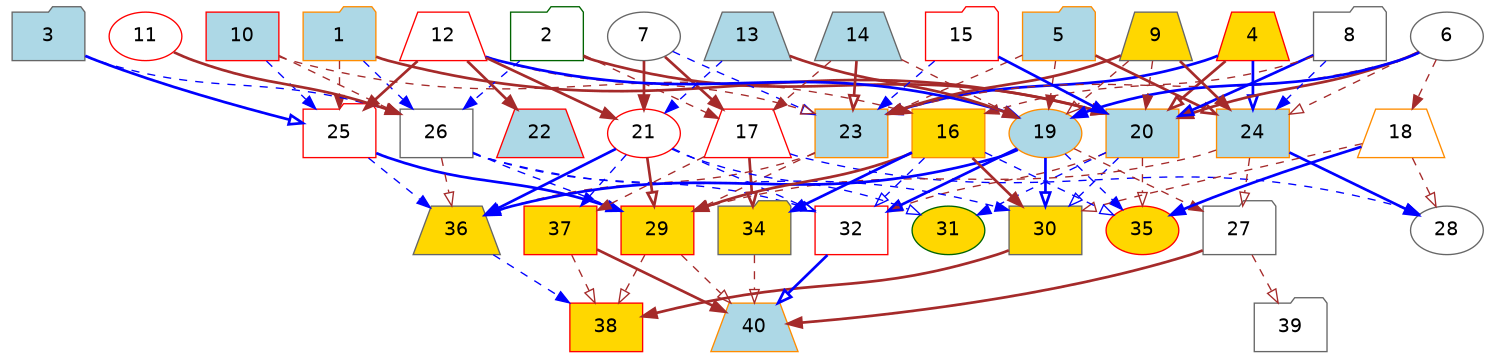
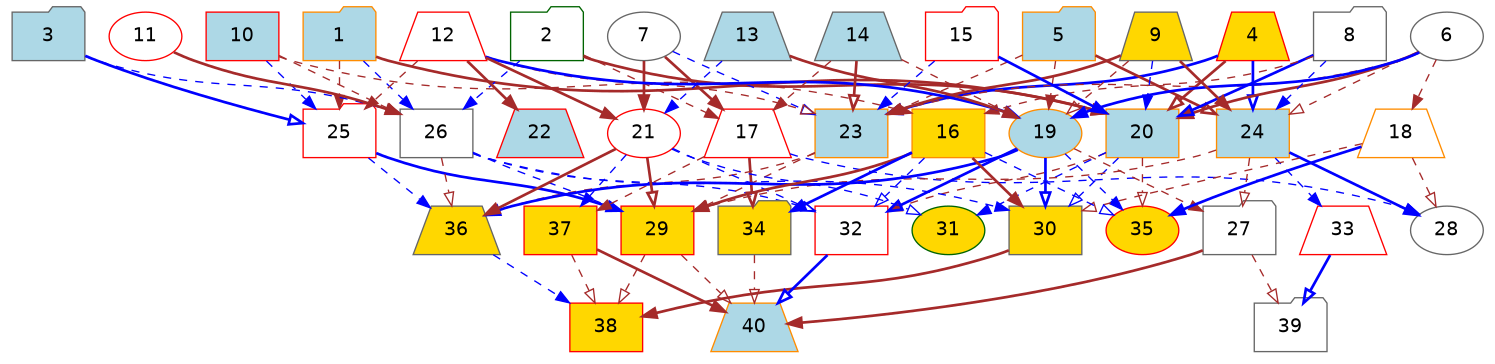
(404, 74) -> (404, 74)
(1150, 78) -> (1150, 78)
(578, 168) -> (578, 168)
none -> (1343, 230)
